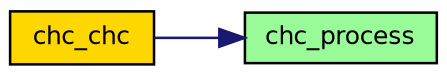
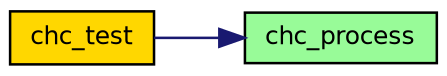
(82, 38) -> (82, 38)
